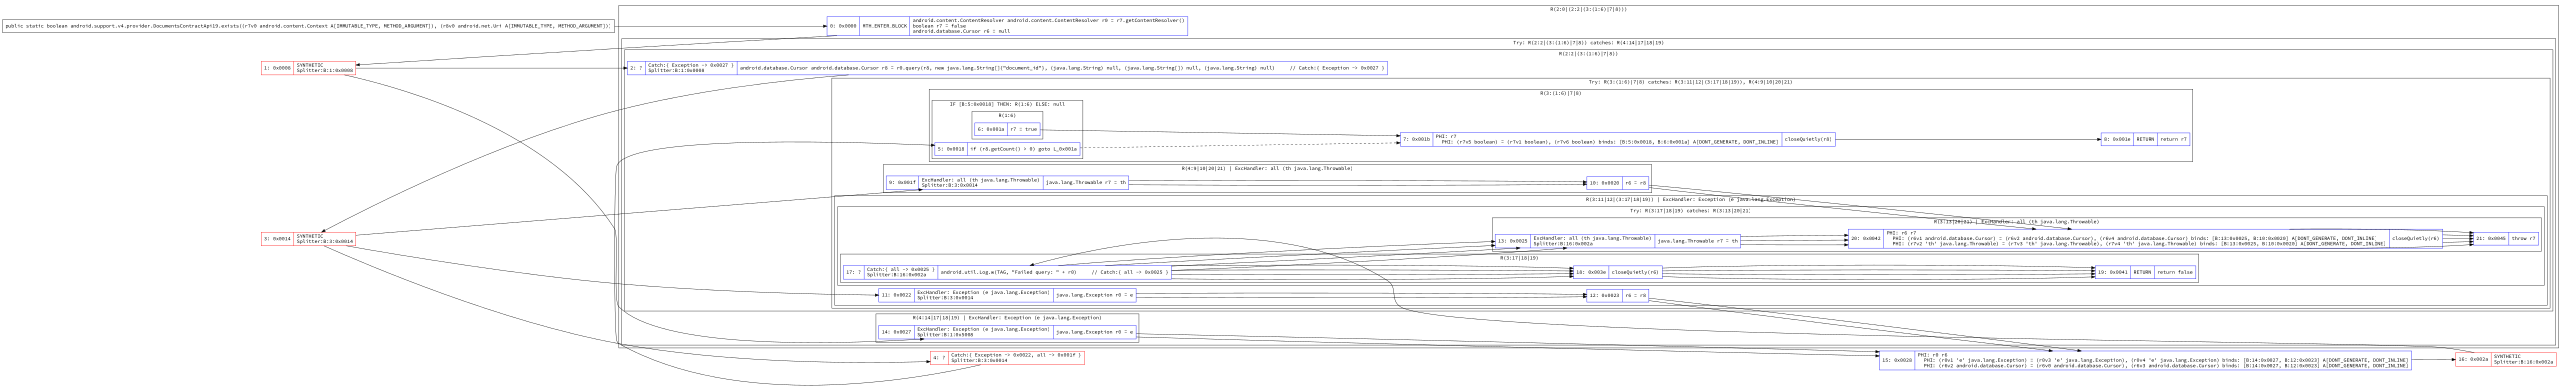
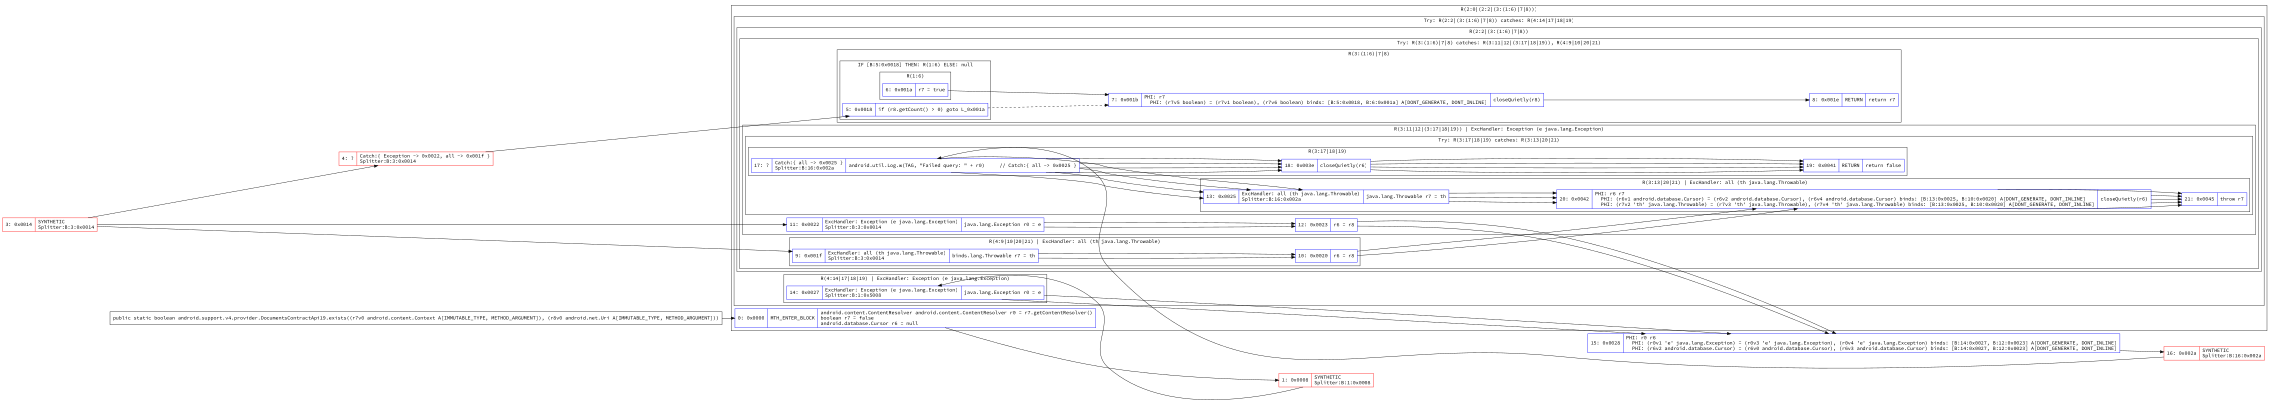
(1007, 68) -> none
(1086, 183) -> (994, 256)
